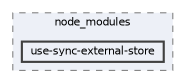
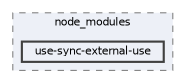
(93, 52) -> (93, 52)
